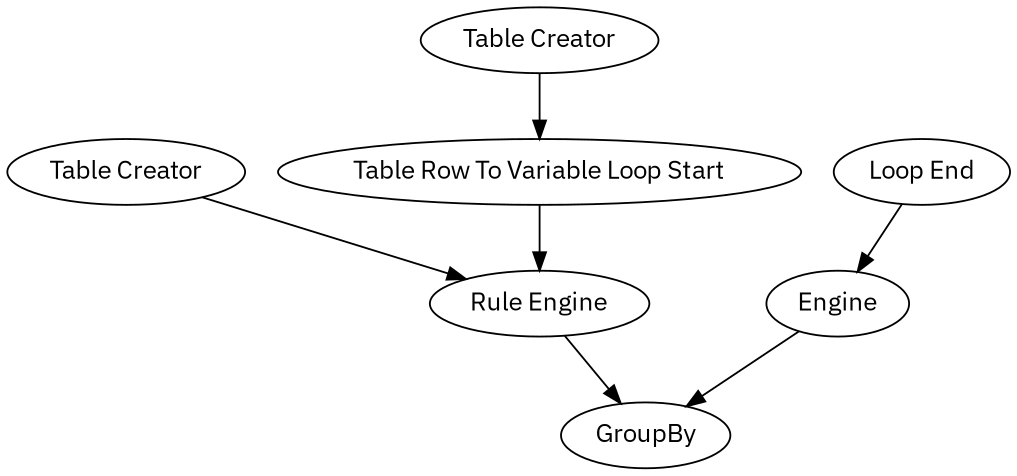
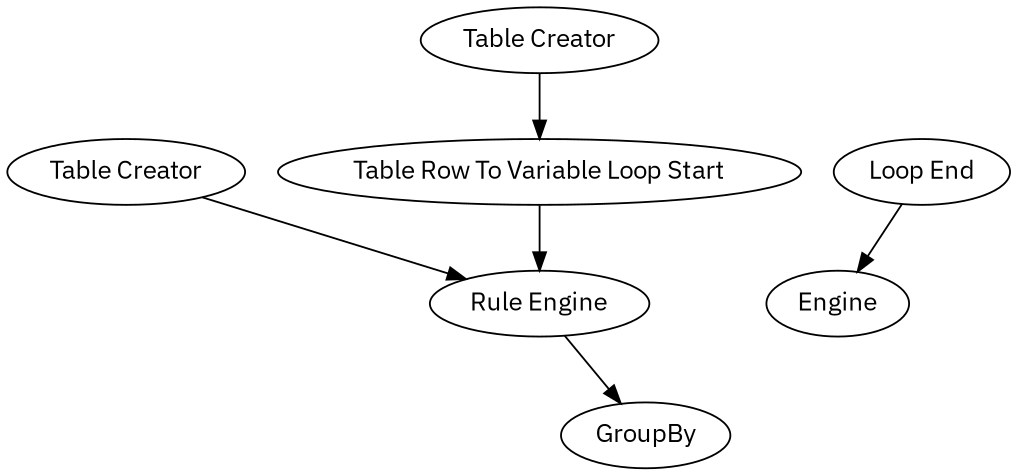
(750, 364) -> none
